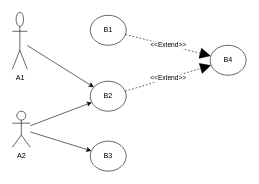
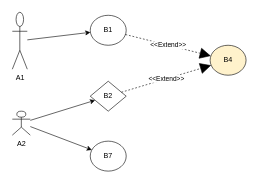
(228, 60) -> (228, 60)
(59, 65) -> (56, 36)
(108, 96) -> (108, 96)
(21, 129) -> (21, 123)
(108, 156) -> (108, 156)
